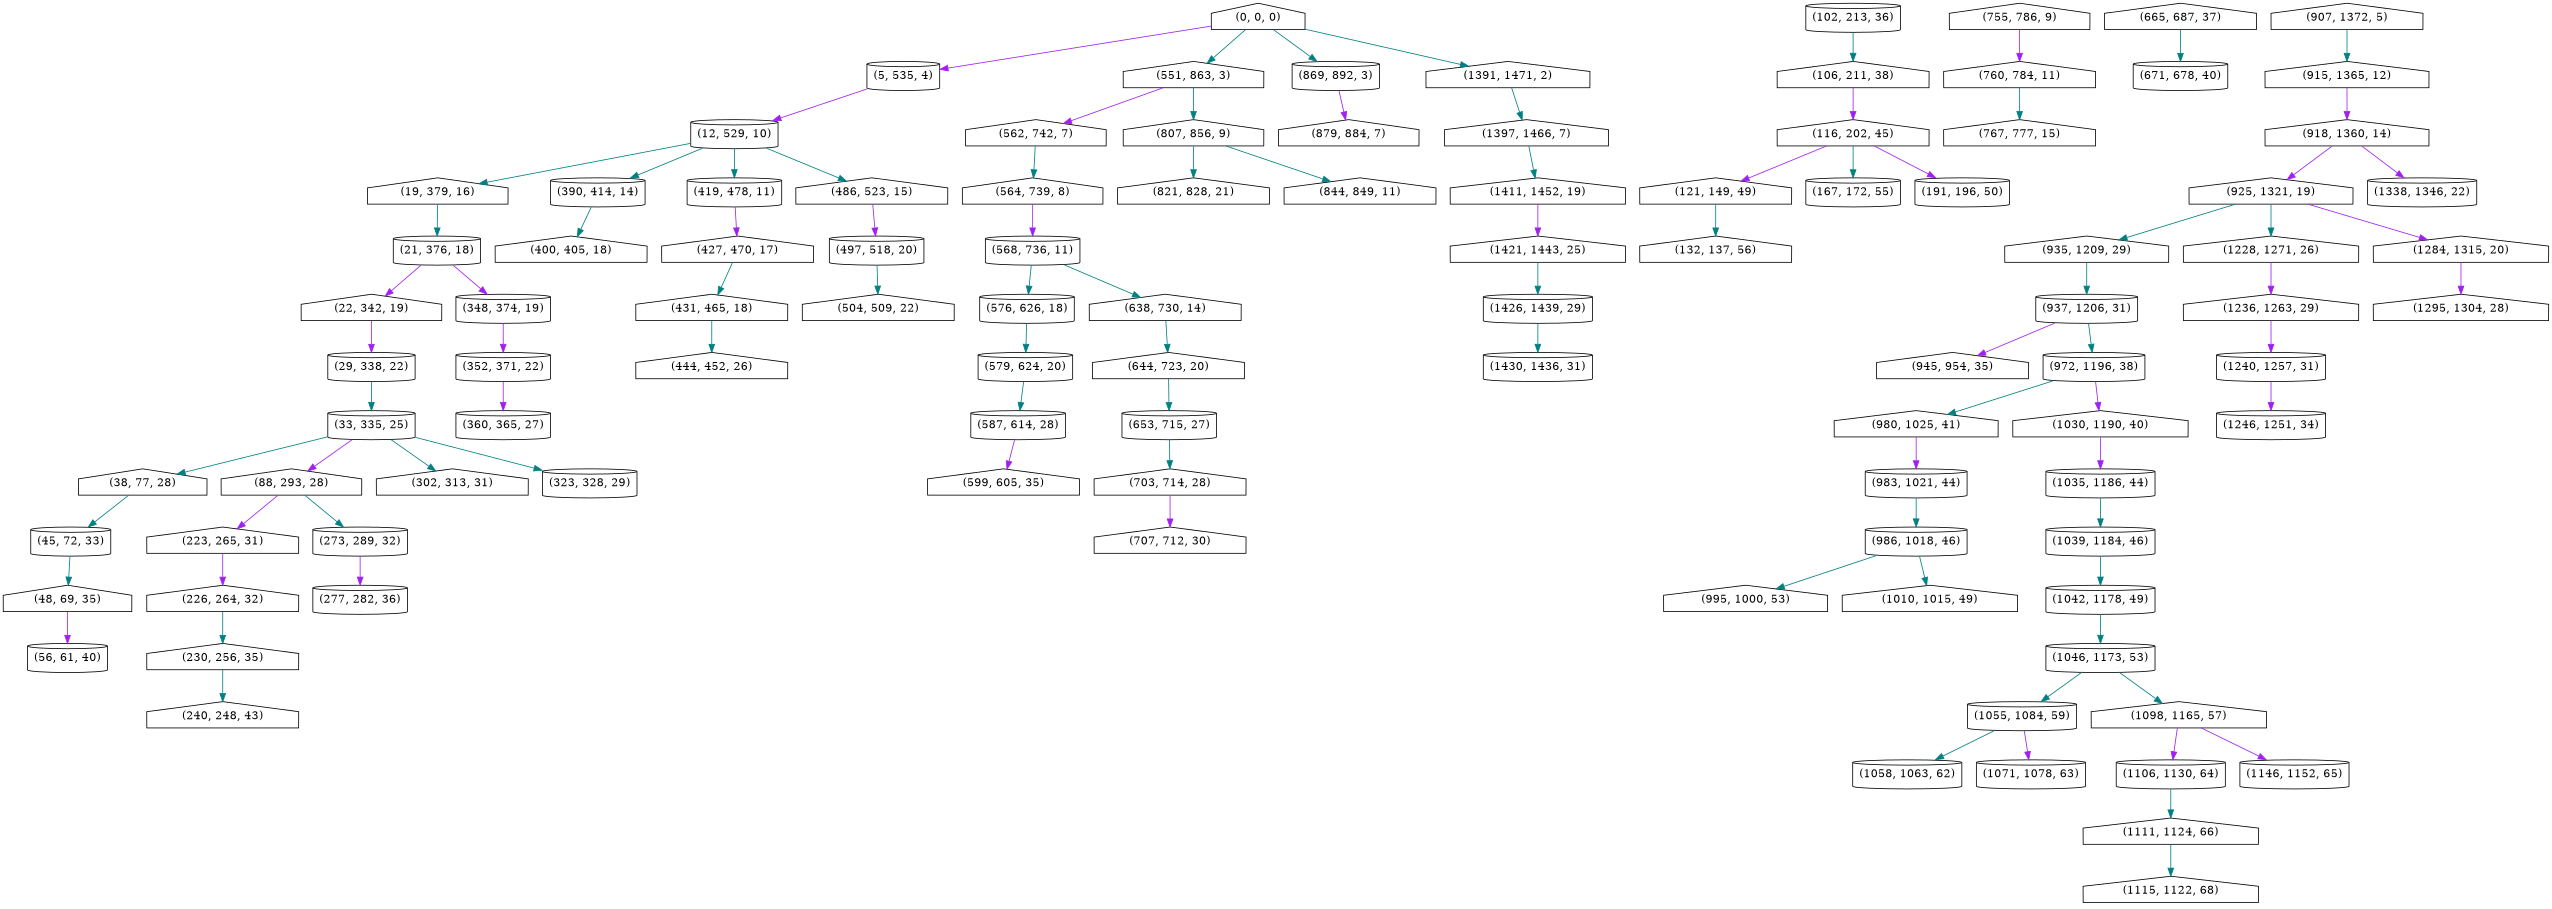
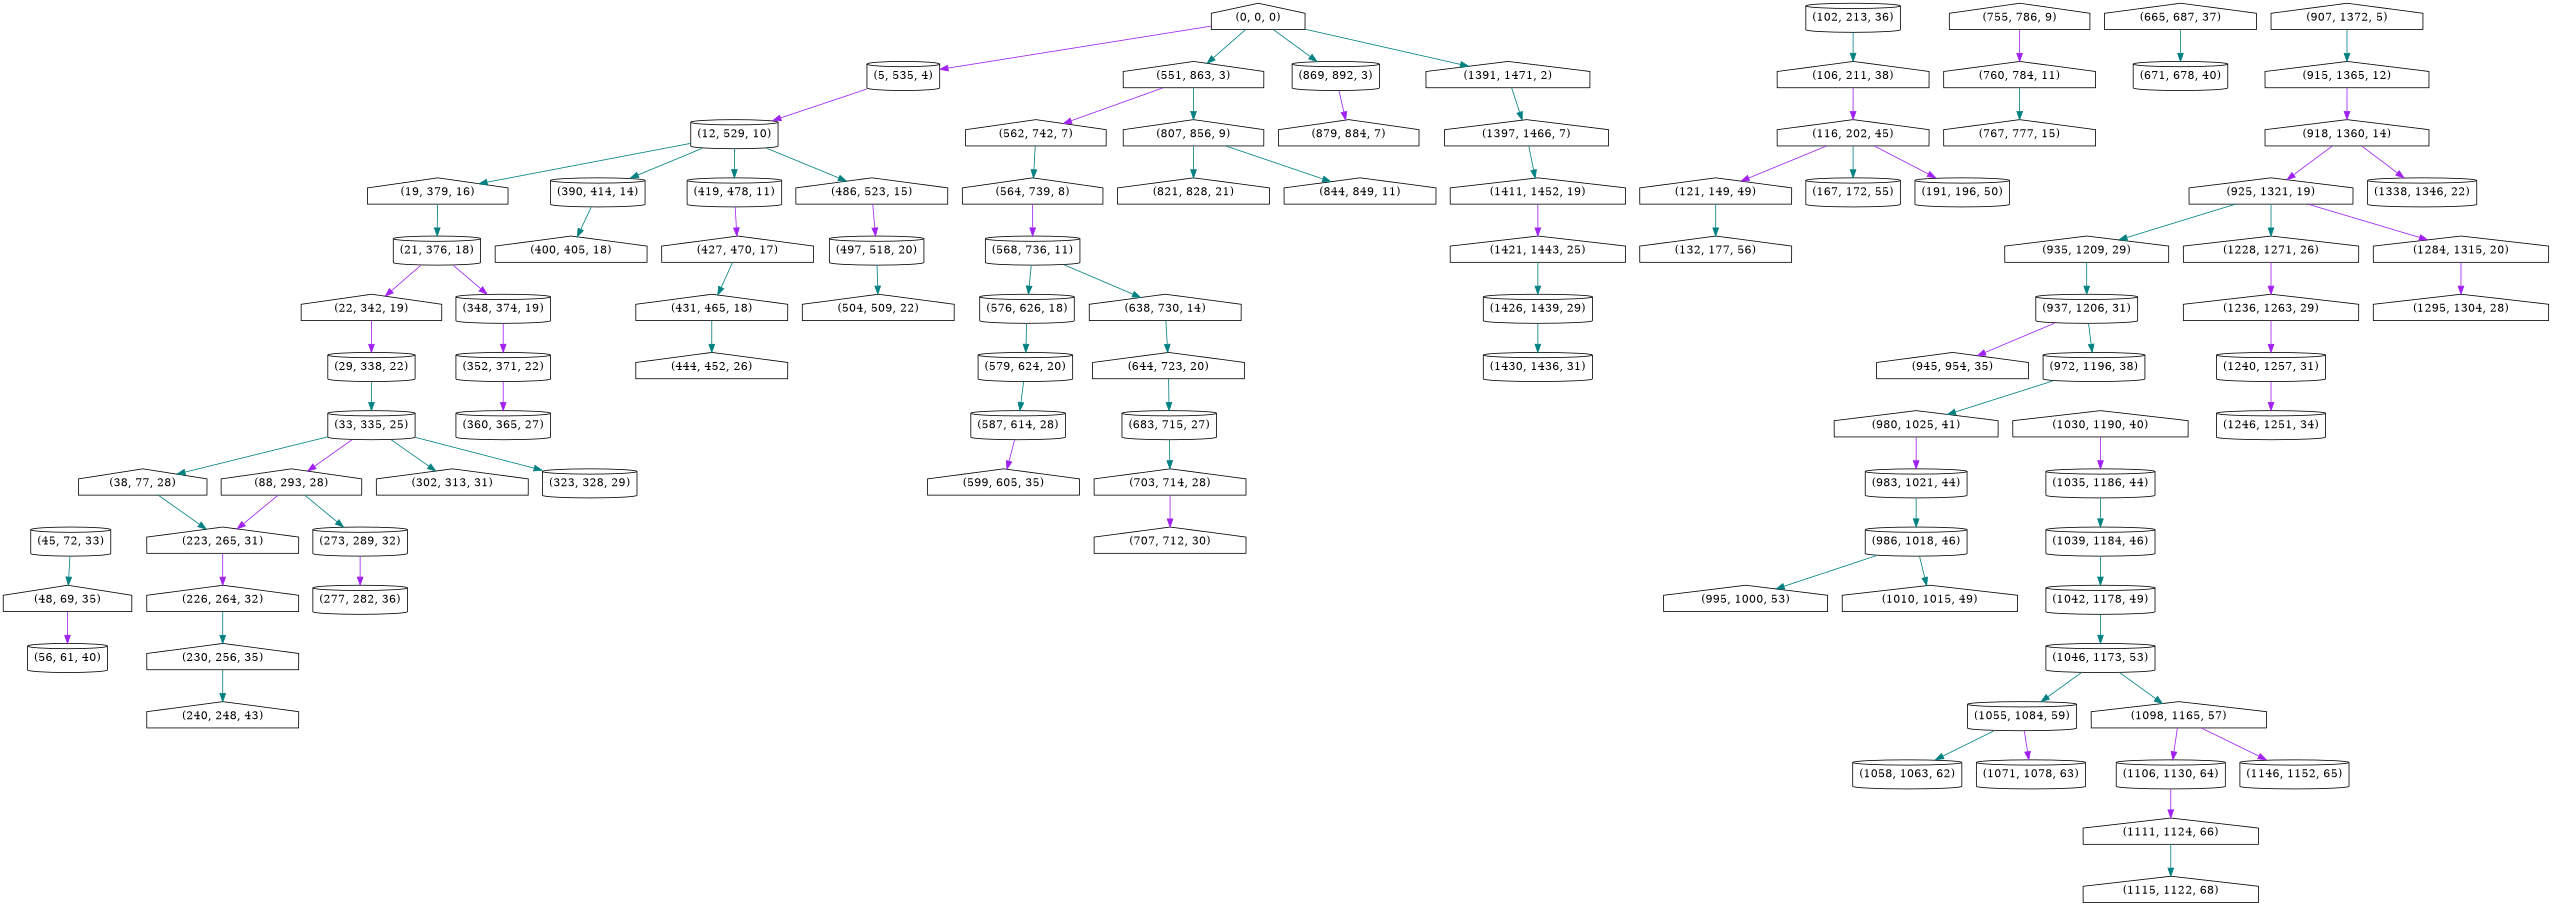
(1716, 251) -> (1716, 251)
(2097, 392) -> none
(1169, 425) -> (1169, 425)
(112, 509) -> (179, 510)
(2171, 800) -> (2171, 800)
